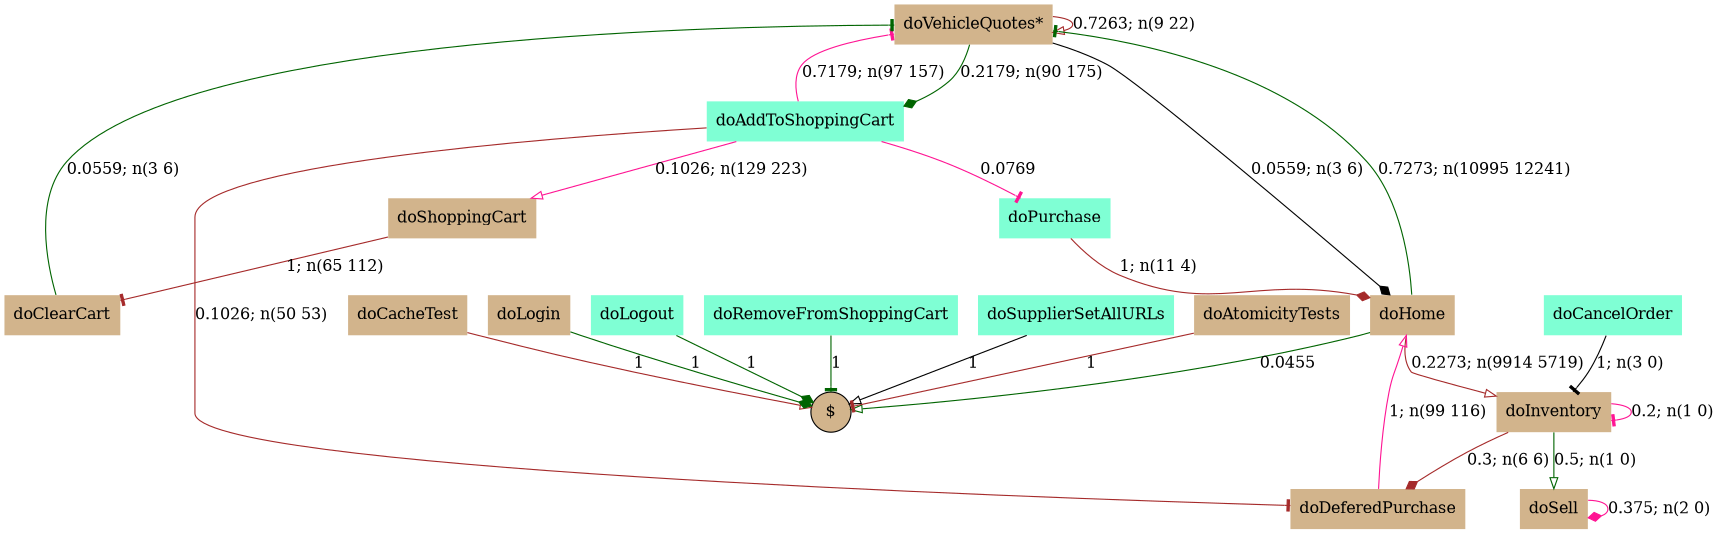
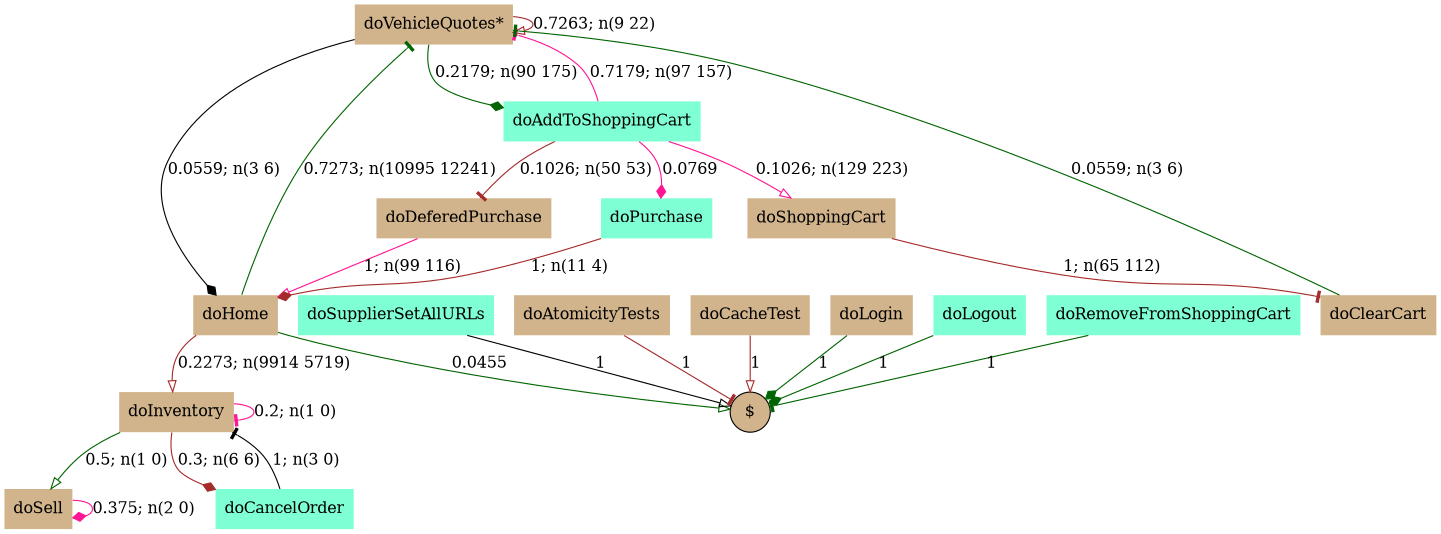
(950, 165) -> (656, 160)
(1462, 455) -> (176, 465)
